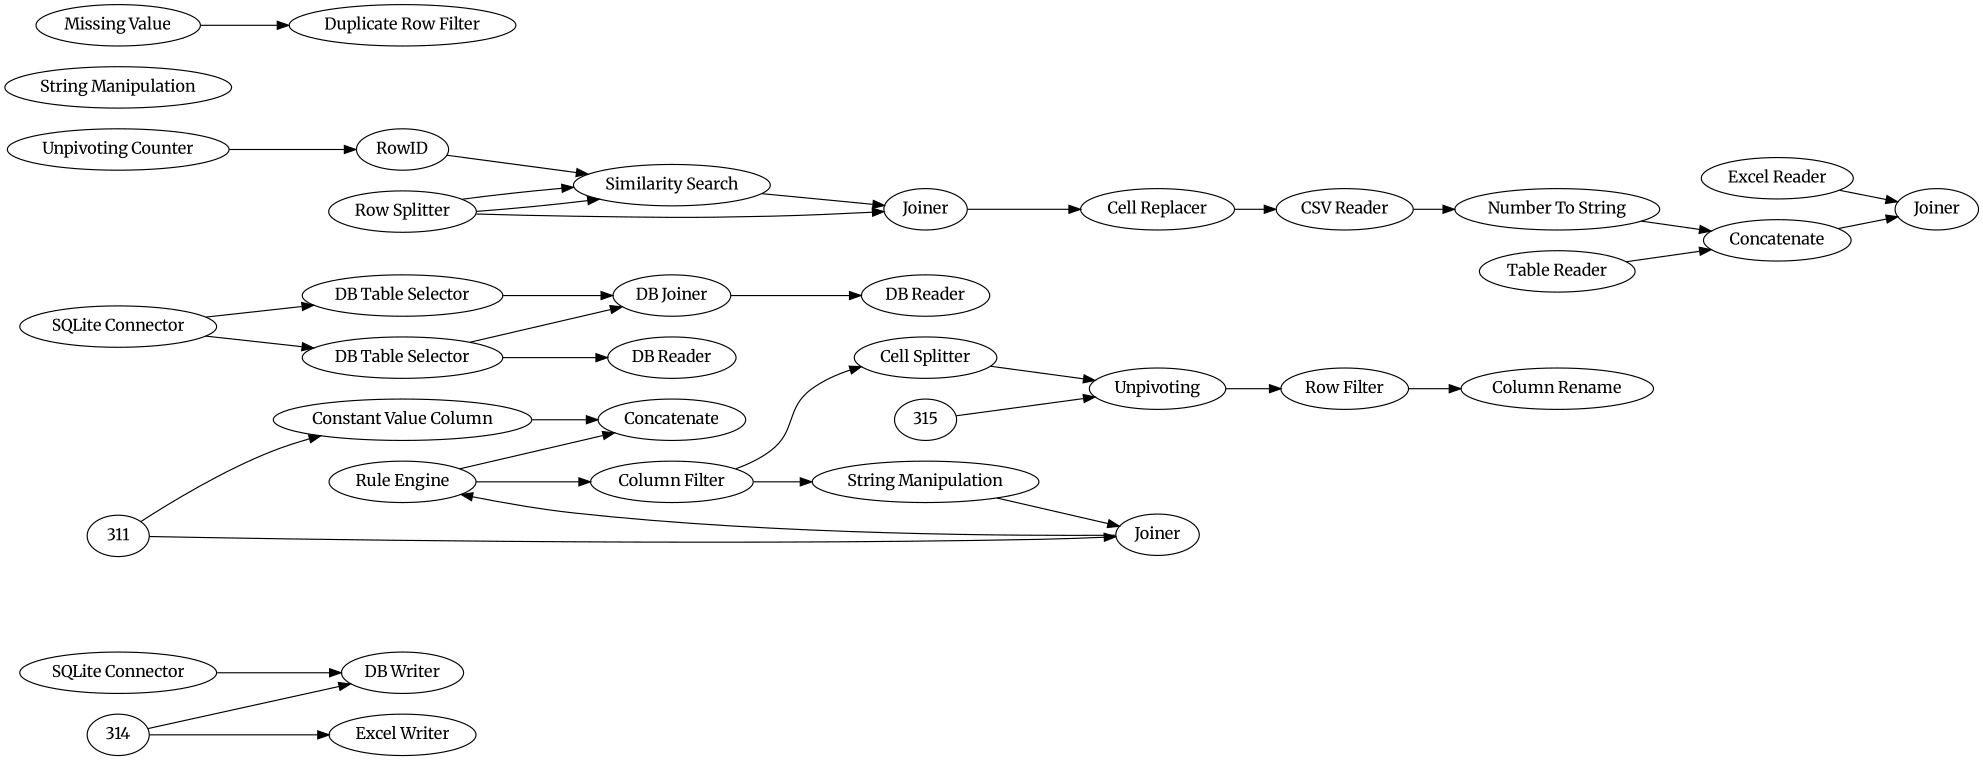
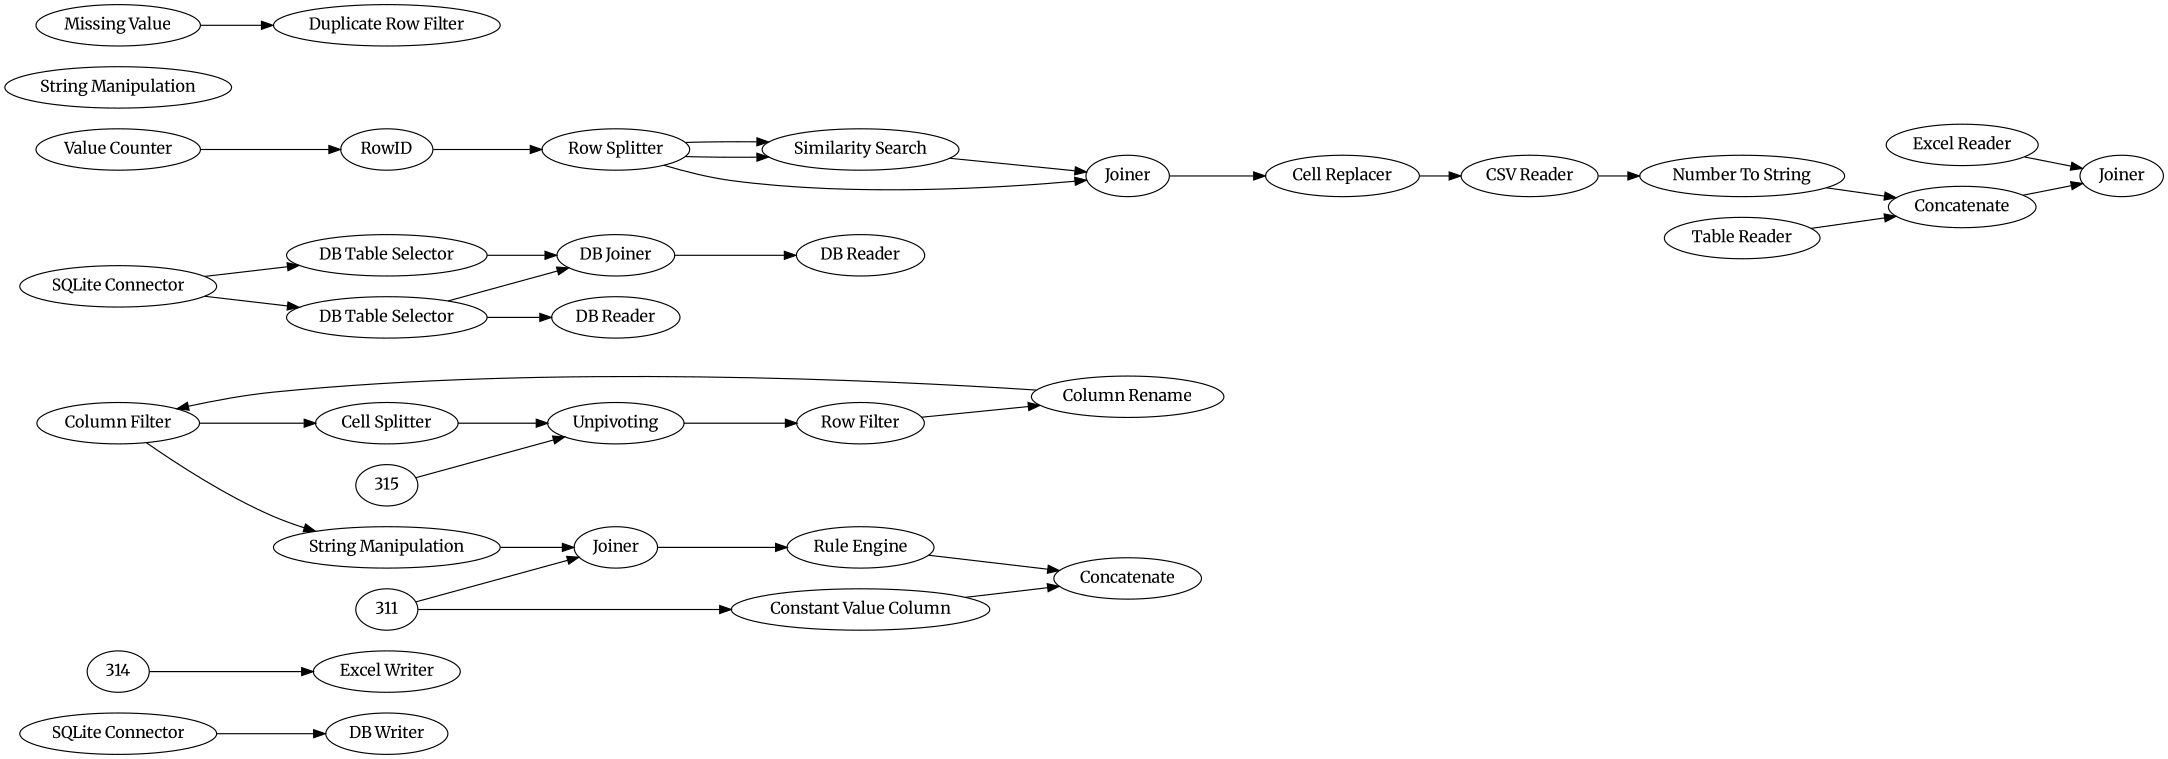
(118, 150) -> (118, 150)
(512, 164) -> (482, 150)
(527, 482) -> (612, 377)
(243, 708) -> none
